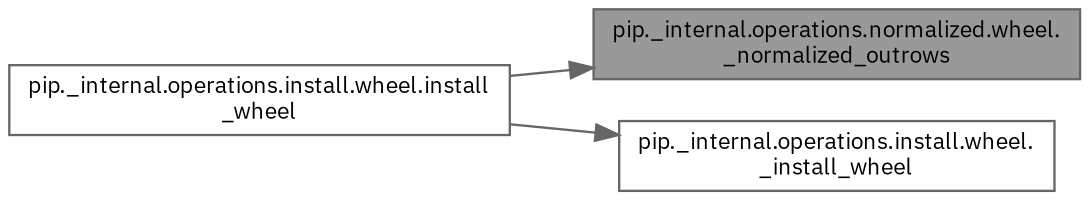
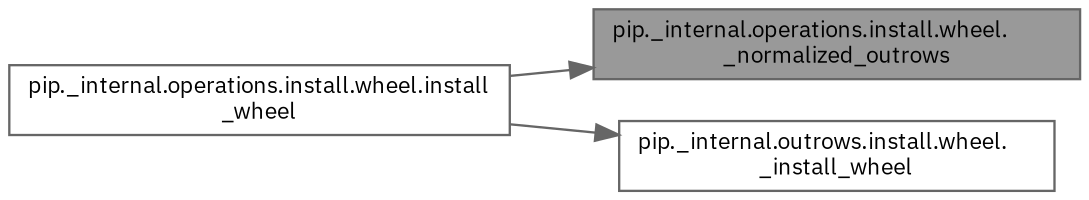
(837, 44) -> (837, 44)
(837, 156) -> (837, 156)
